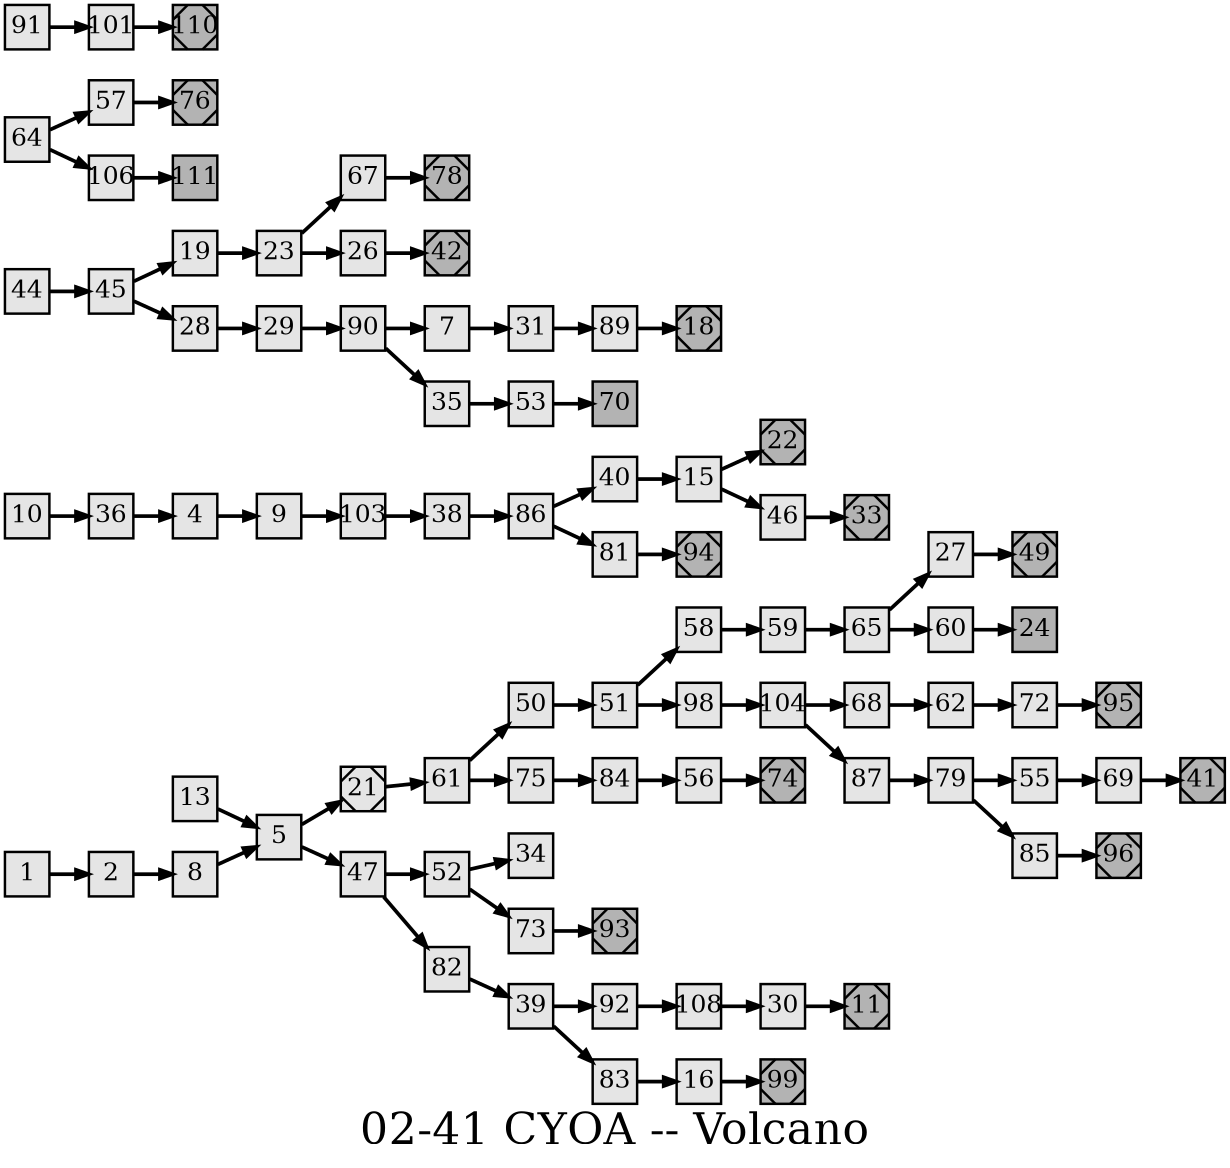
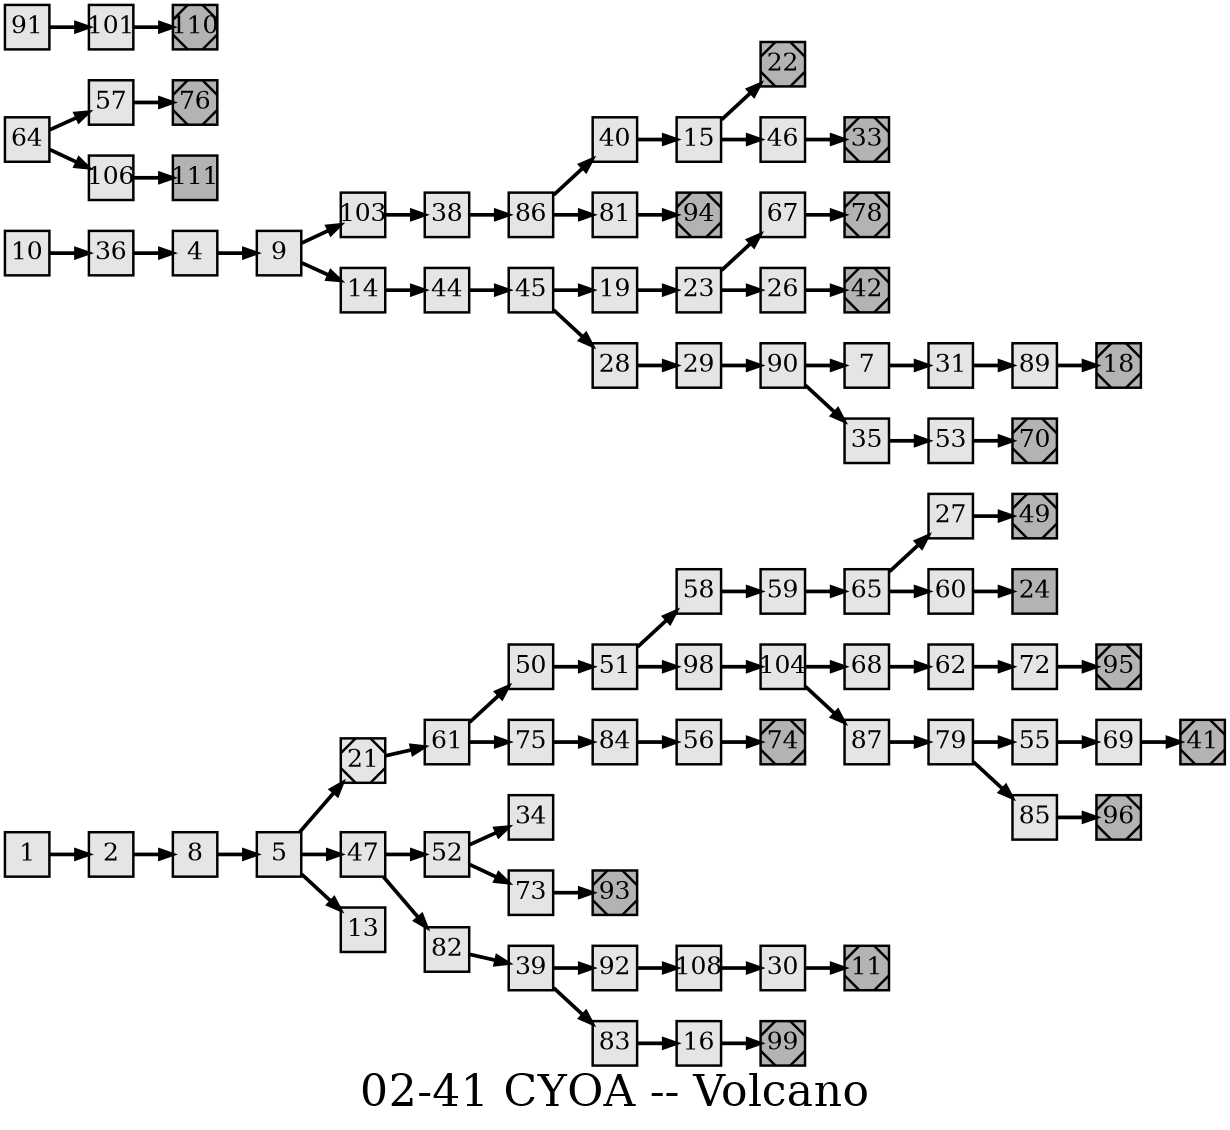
none -> (363, 290)
(615, 404) -> (1035, 441)
(231, 815) -> (316, 888)
